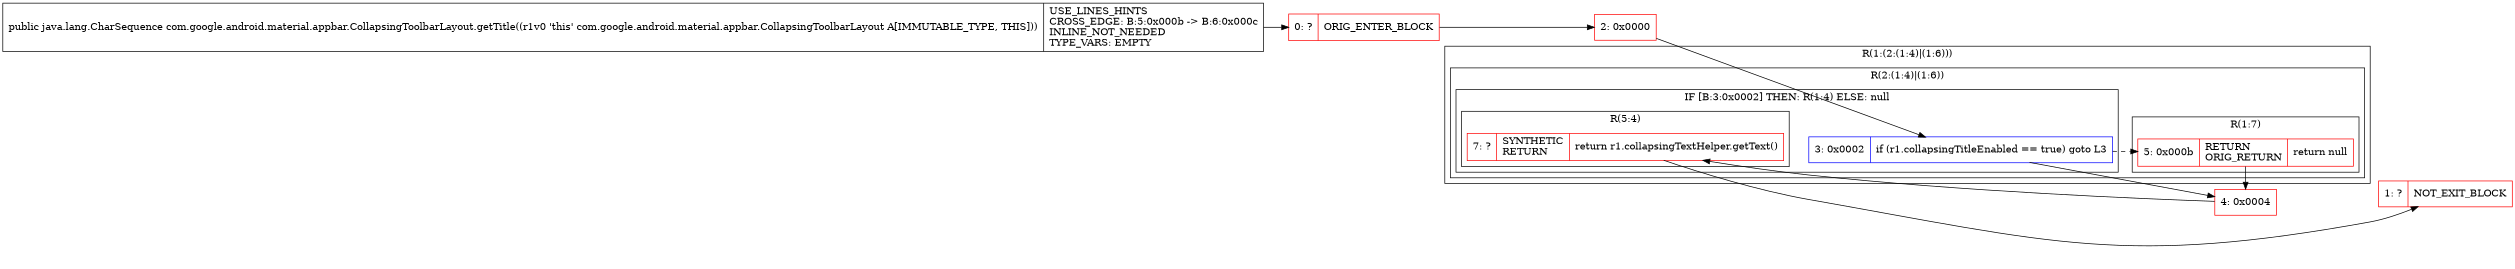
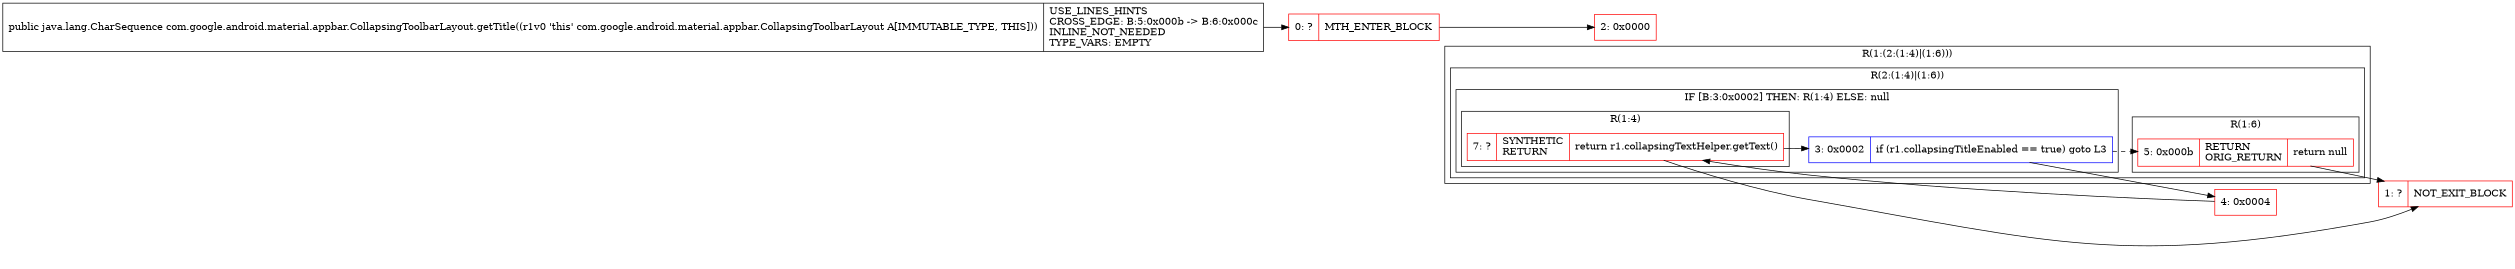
(1379, 27) -> (1378, 27)
(1781, 84) -> (1793, 148)
(1625, 119) -> (1625, 119)
(2246, 125) -> (2246, 125)
(2246, 174) -> (2344, 173)
